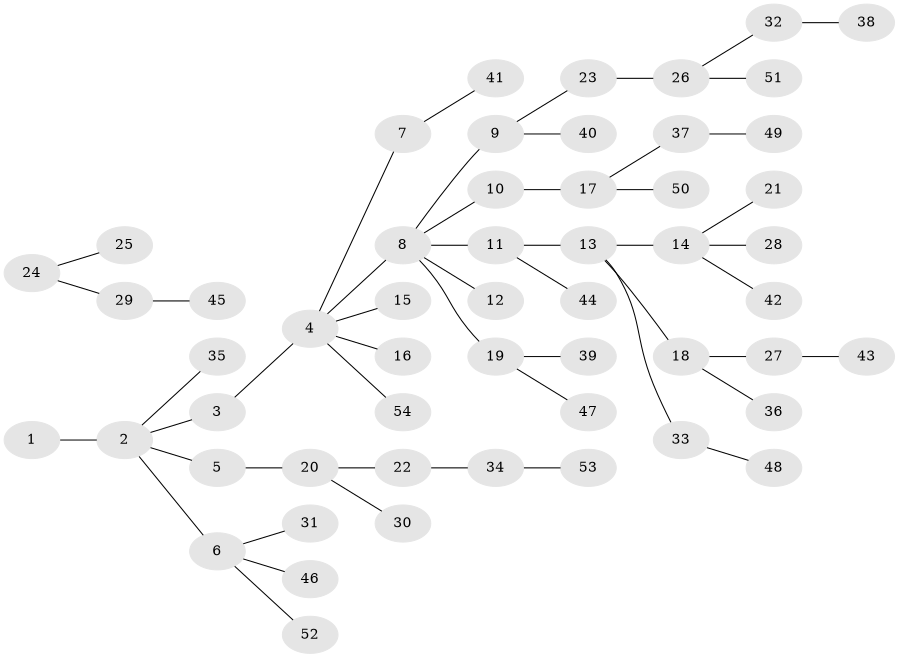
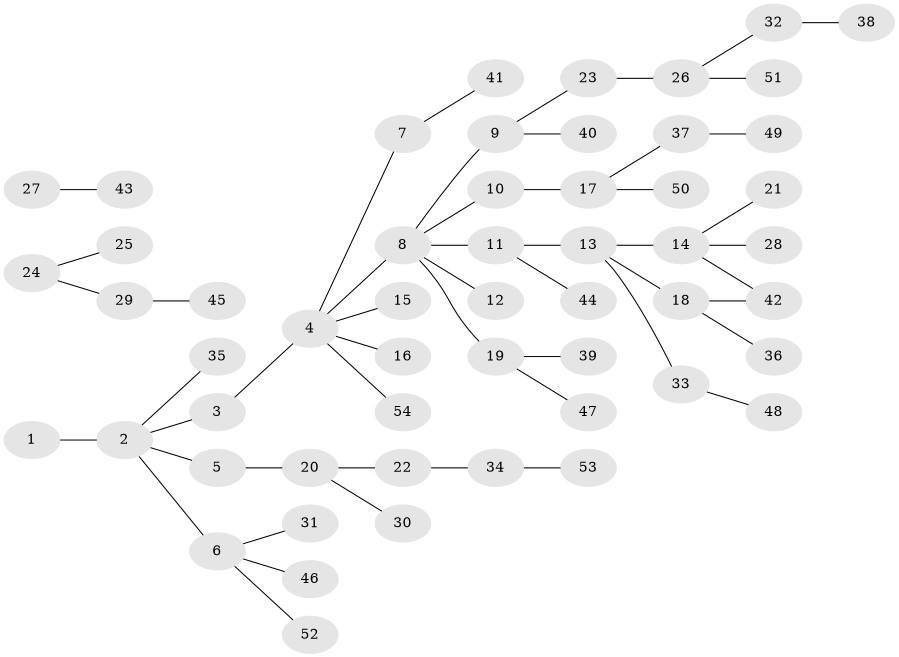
(728, 357) -> (728, 301)
